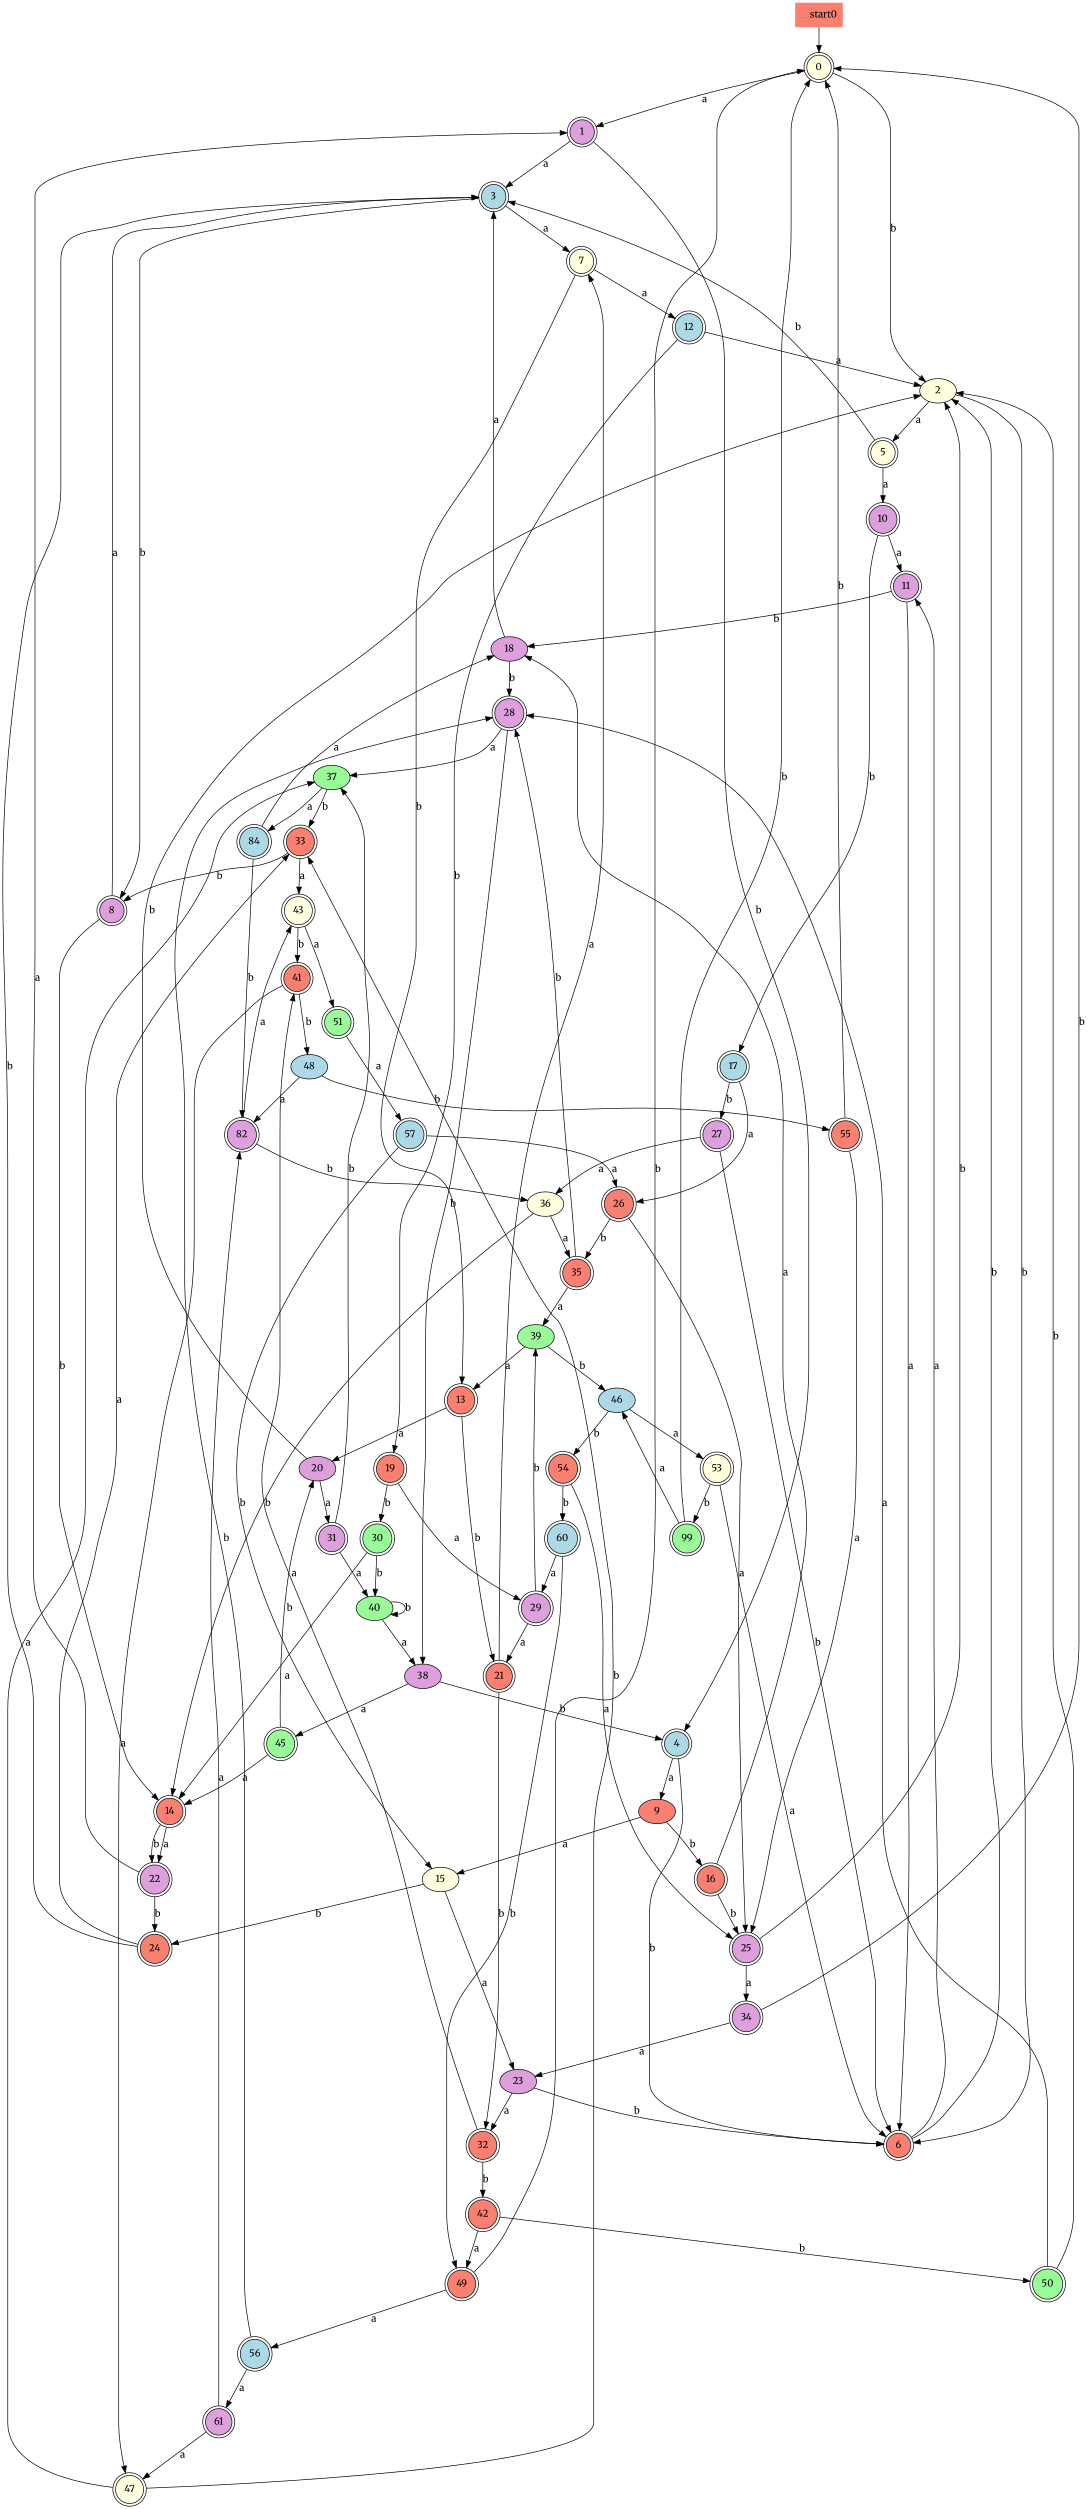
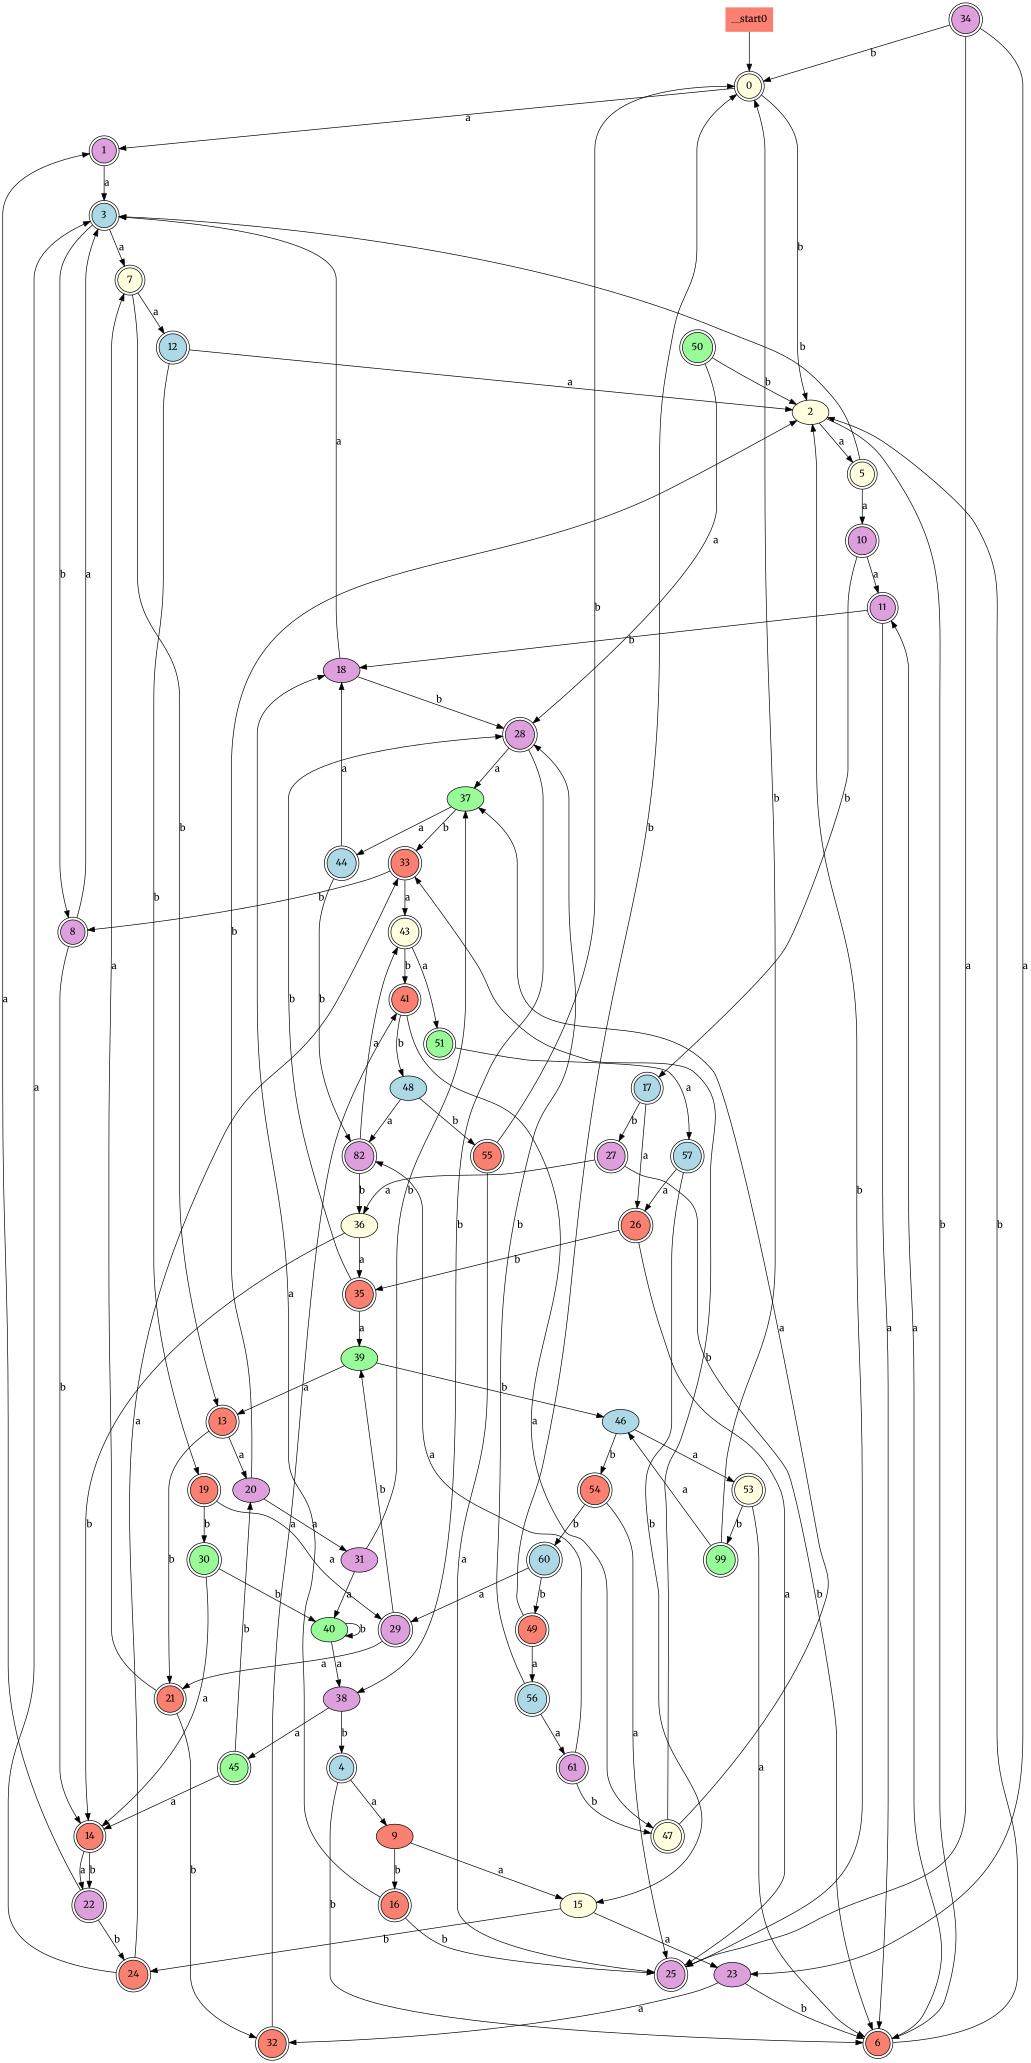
(254, 842) -> (342, 863)
(755, 926) -> none
(10, 1067) -> (37, 1088)
(332, 1539) -> (359, 1560)
(746, 1980) -> (966, 1088)
(483, 2214) -> none
(183, 2455) -> (594, 1802)
